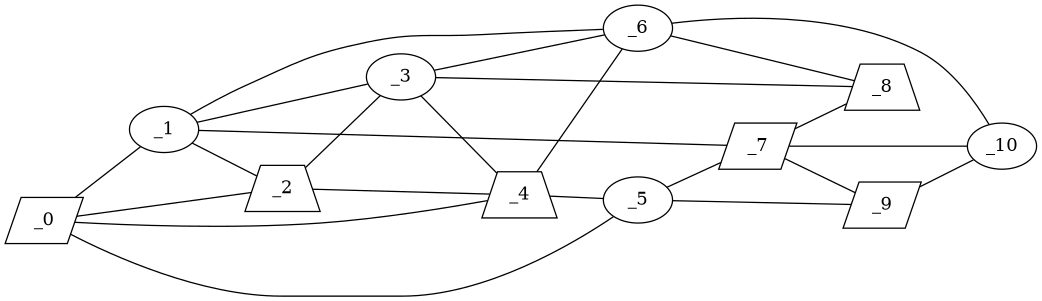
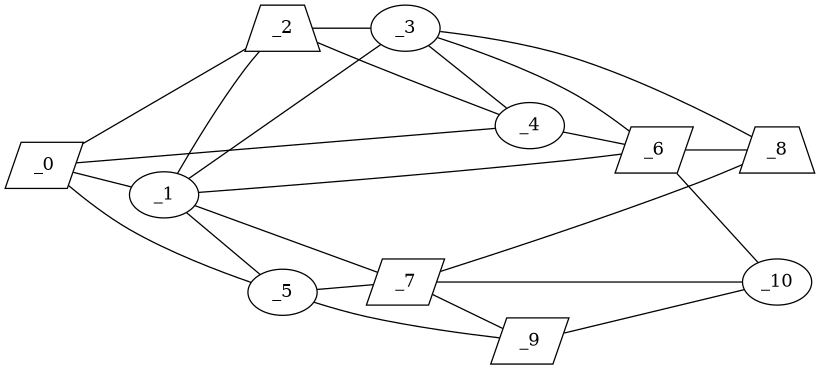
(638, 28) -> (654, 150)
(519, 195) -> (530, 126)
(577, 197) -> (223, 244)
